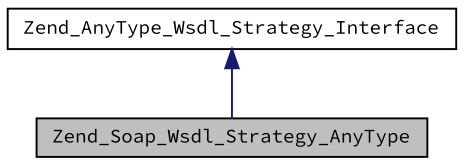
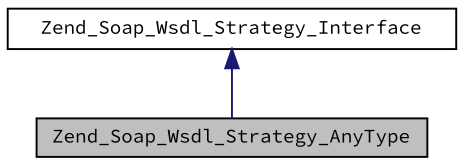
(232, 29) -> (232, 29)
